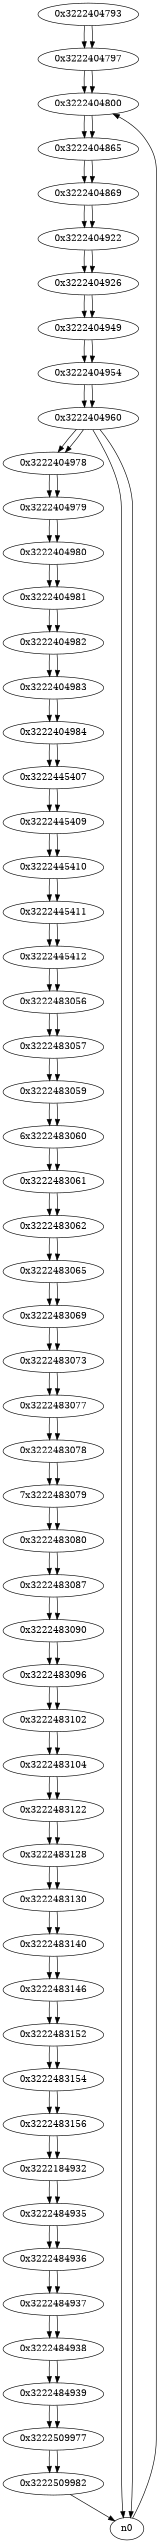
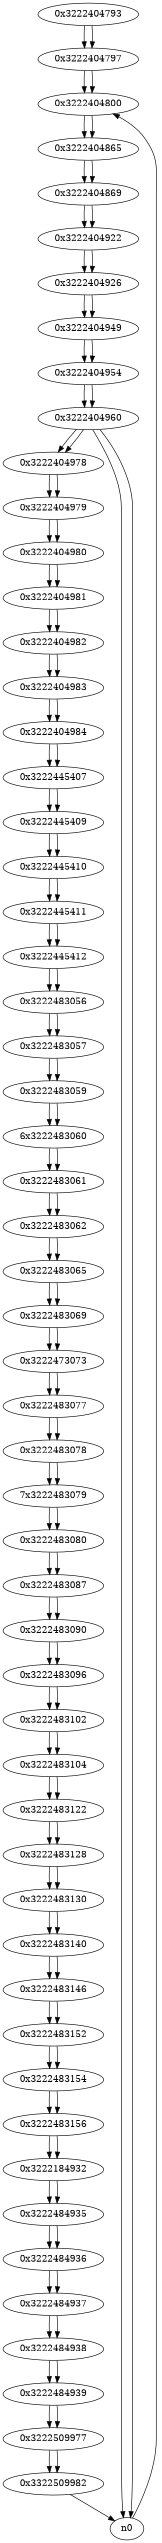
(53, 1361) -> (53, 1361)
(53, 2484) -> (53, 2484)
